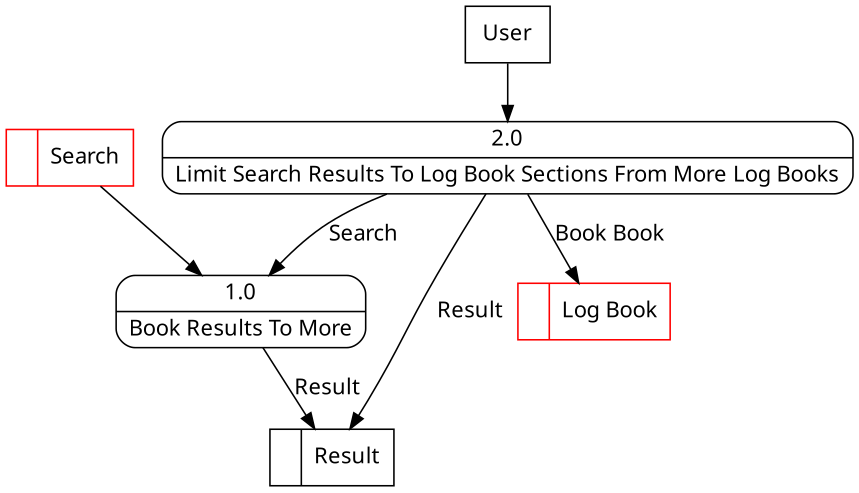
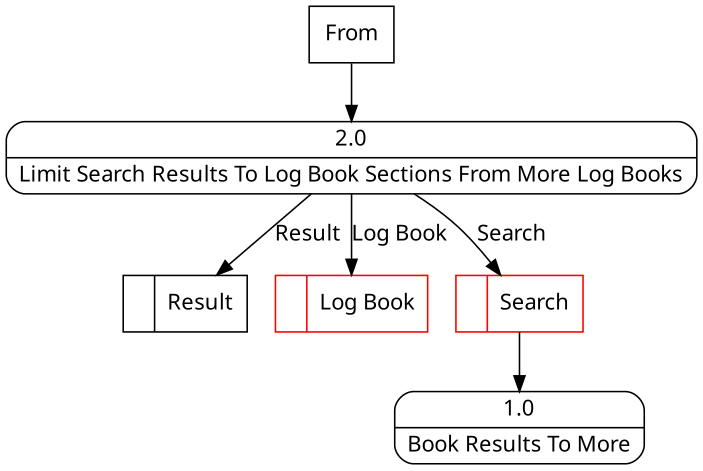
(508, 35) -> (352, 35)
(329, 223) -> (456, 225)
(610, 235) -> (399, 235)
(285, 382) -> none
